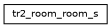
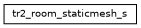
(56, 14) -> (70, 14)
